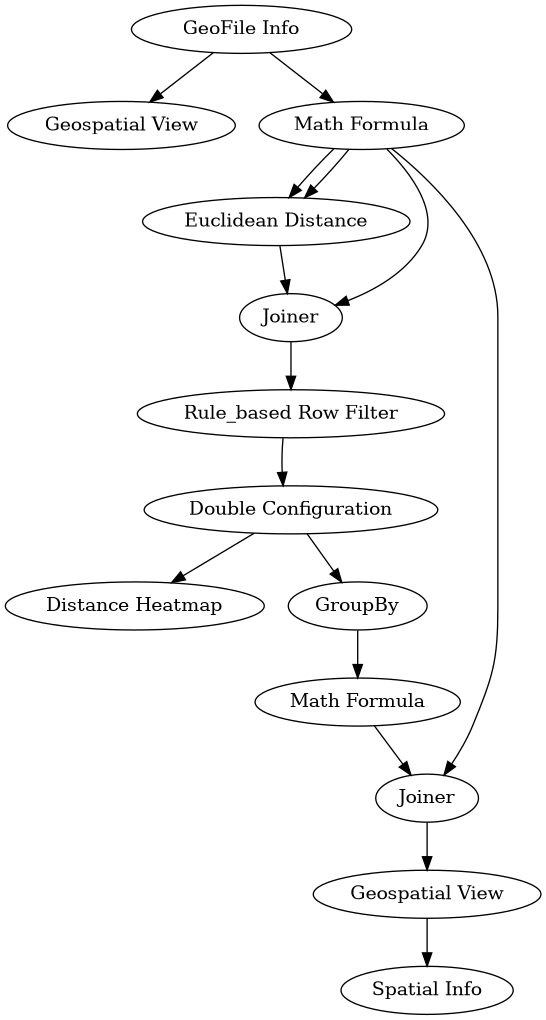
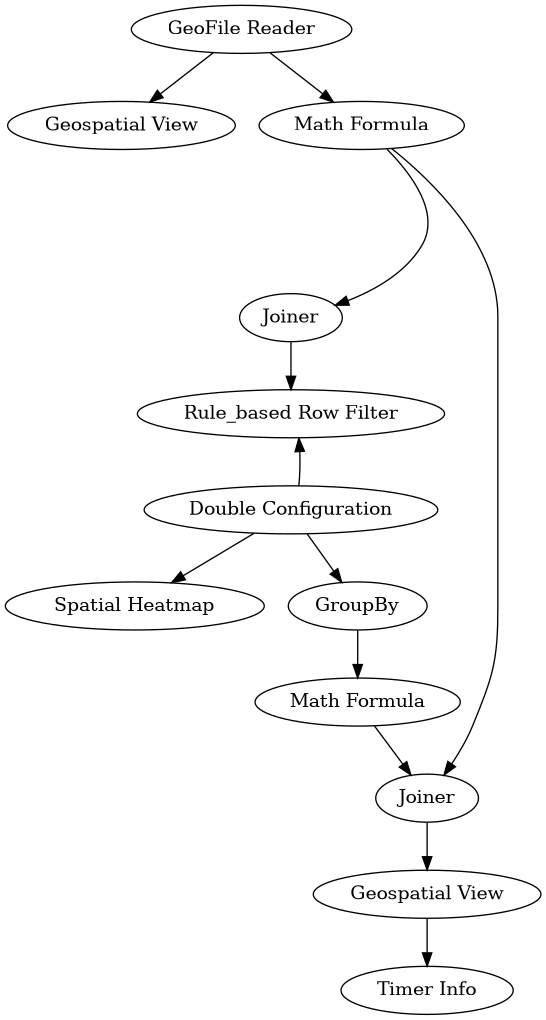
(242, 29) -> (242, 29)
(276, 222) -> none
(282, 455) -> (300, 469)
(135, 606) -> (135, 606)
(427, 990) -> (427, 990)
